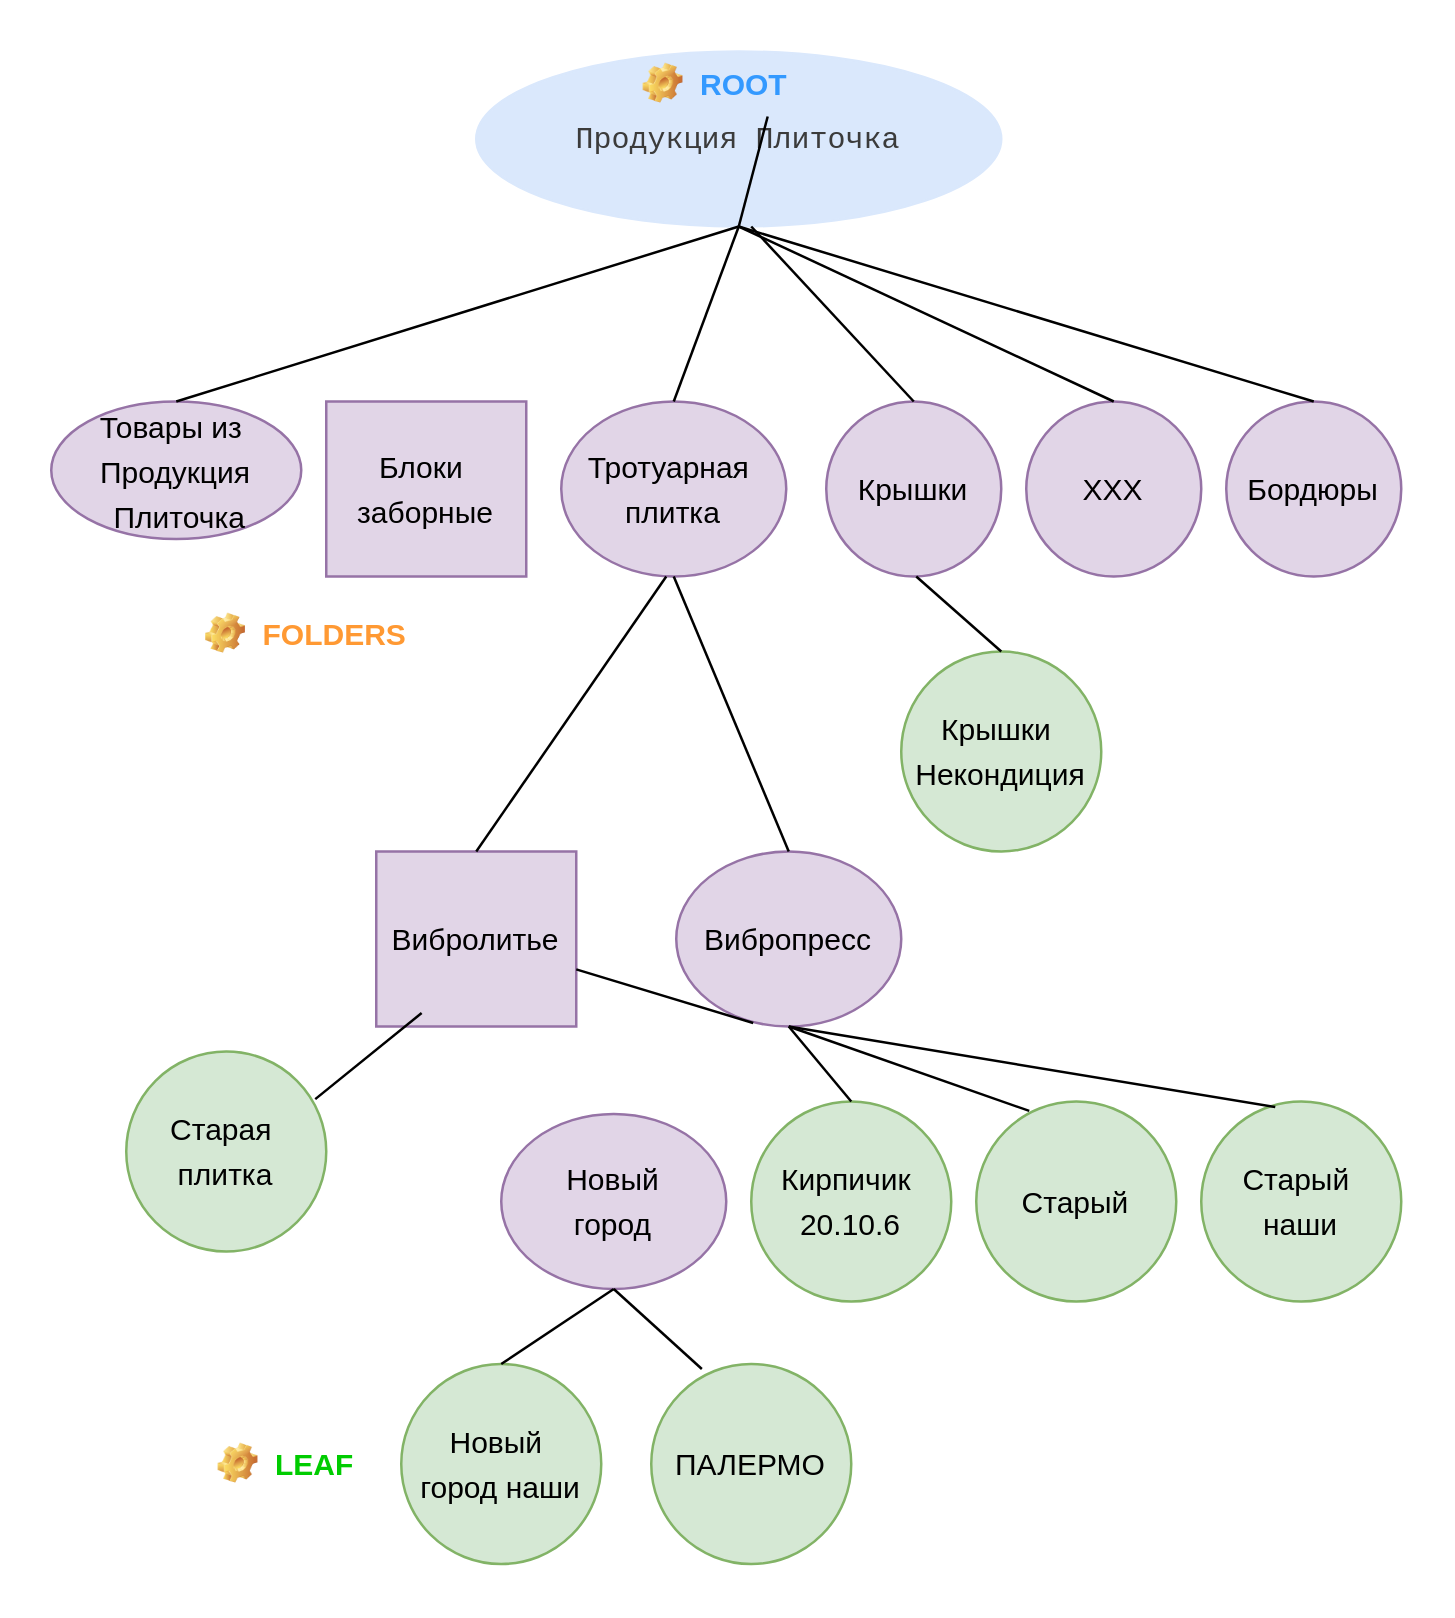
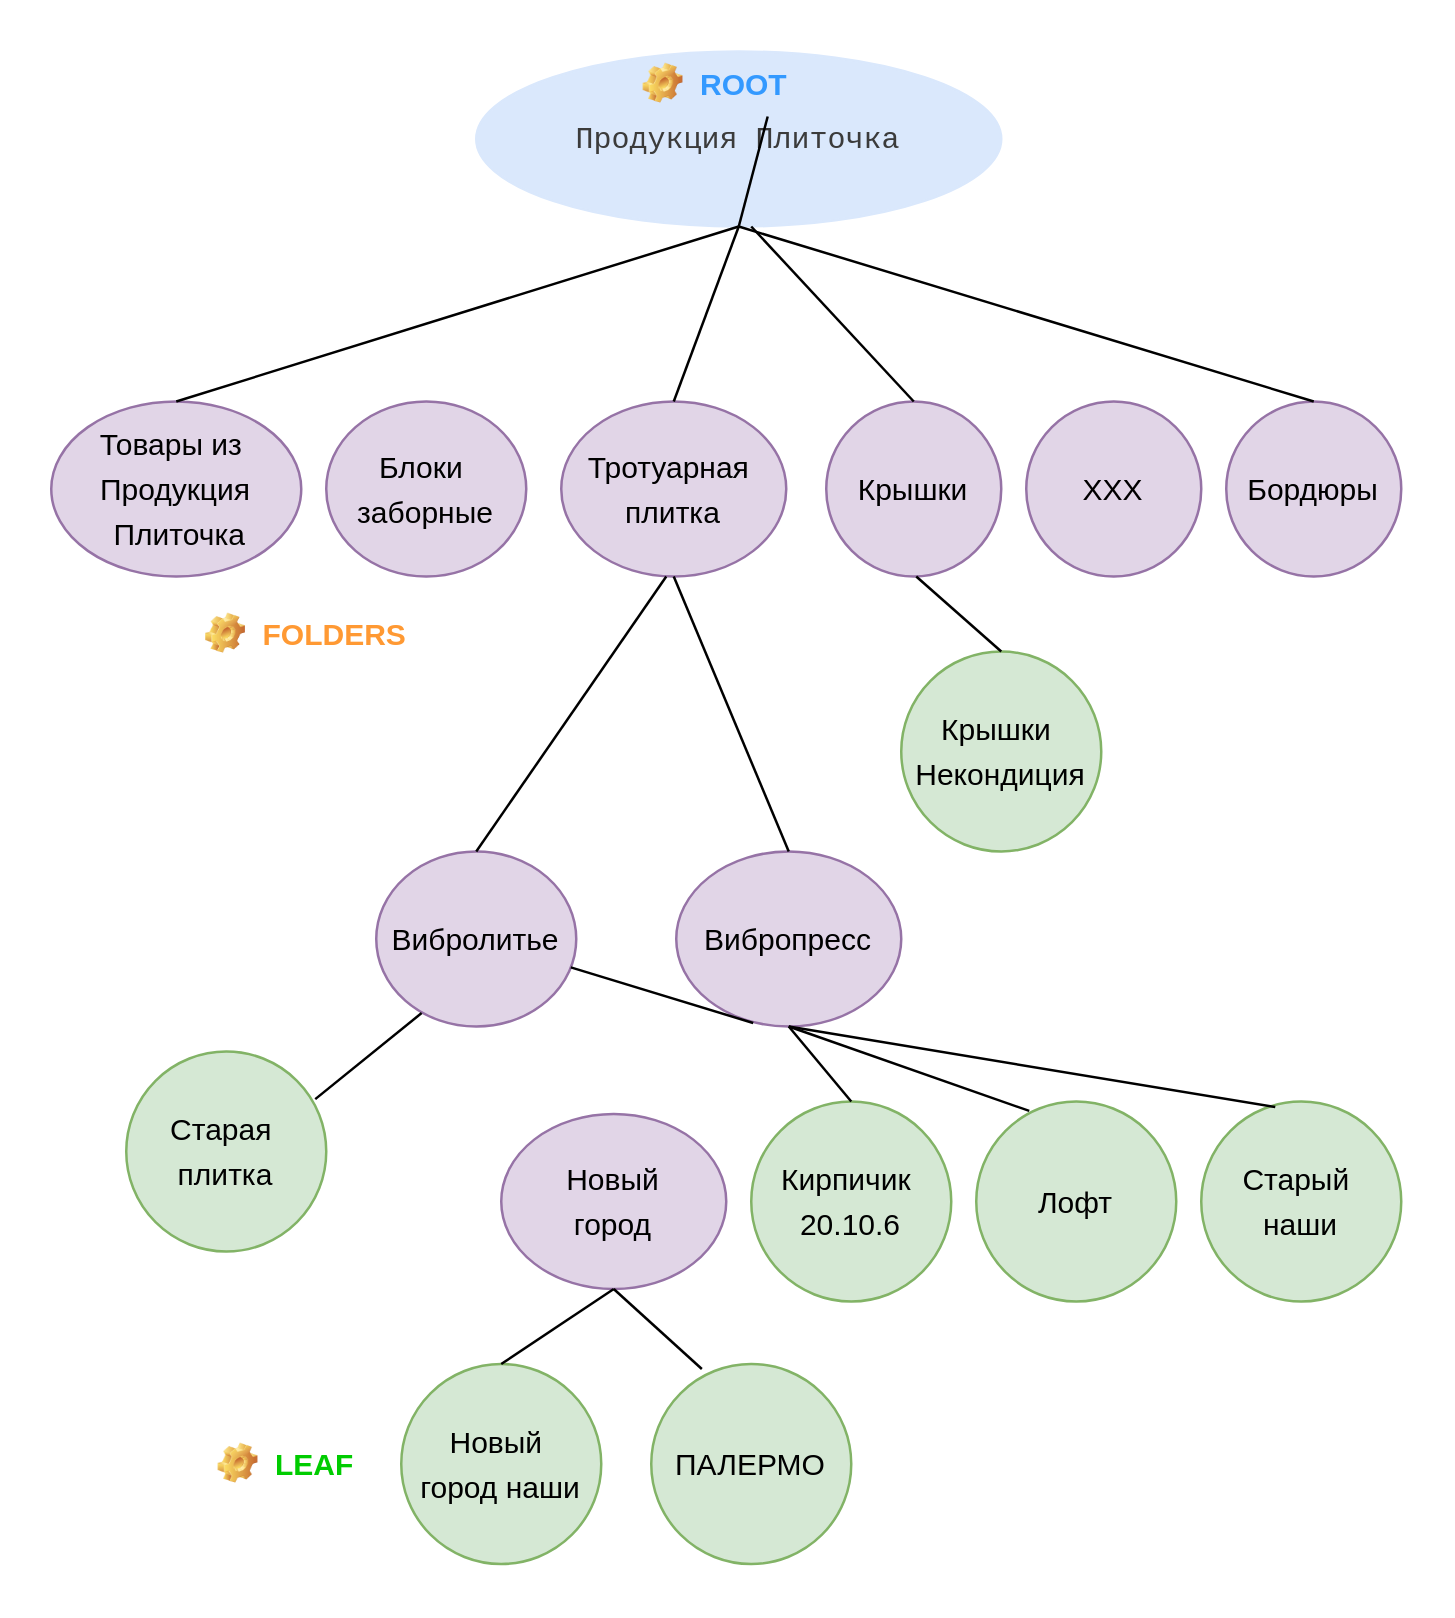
(942, 321) -> none
(176, 470) -> (176, 489)
(426, 489) -> (426, 489)
(476, 939) -> (476, 939)
(1076, 1201) -> (1076, 1201)
